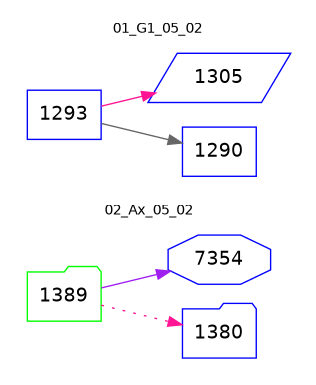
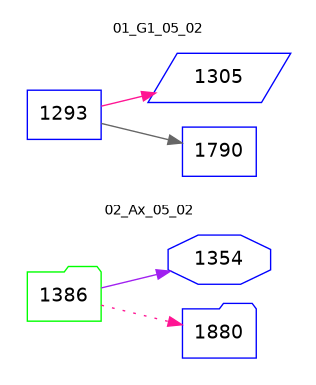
(219, 152) -> (219, 152)
(219, 260) -> (219, 260)
(64, 297) -> (64, 297)
(219, 333) -> (219, 333)
